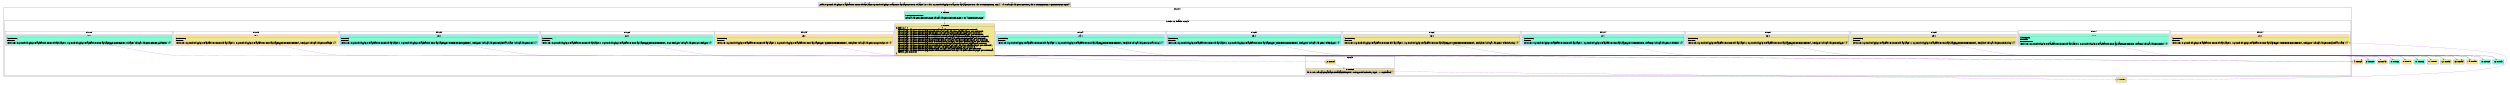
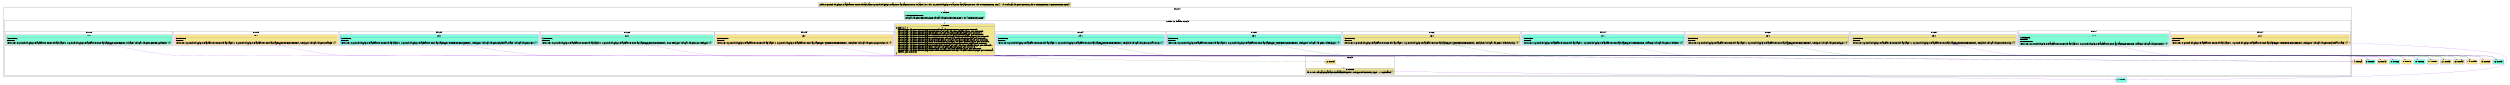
(345, 39) -> (346, 39)
(722, 39) -> (723, 39)
(1529, 39) -> (1528, 39)
(2177, 39) -> (2178, 39)
(2485, 62) -> (2485, 62)
(2121, 80) -> (2121, 80)
